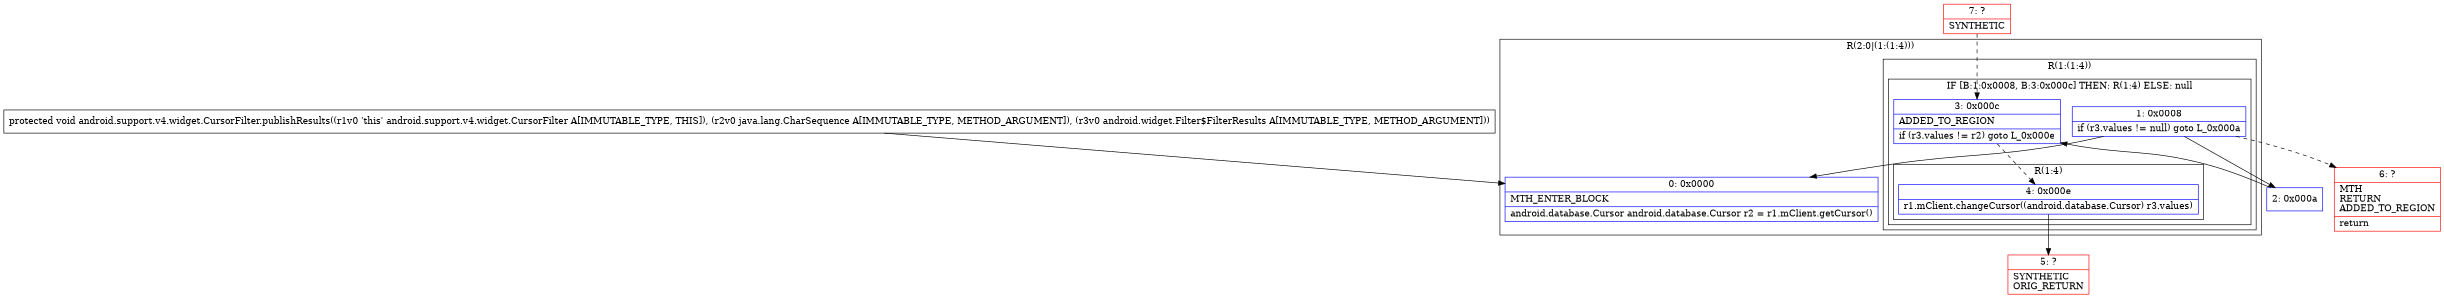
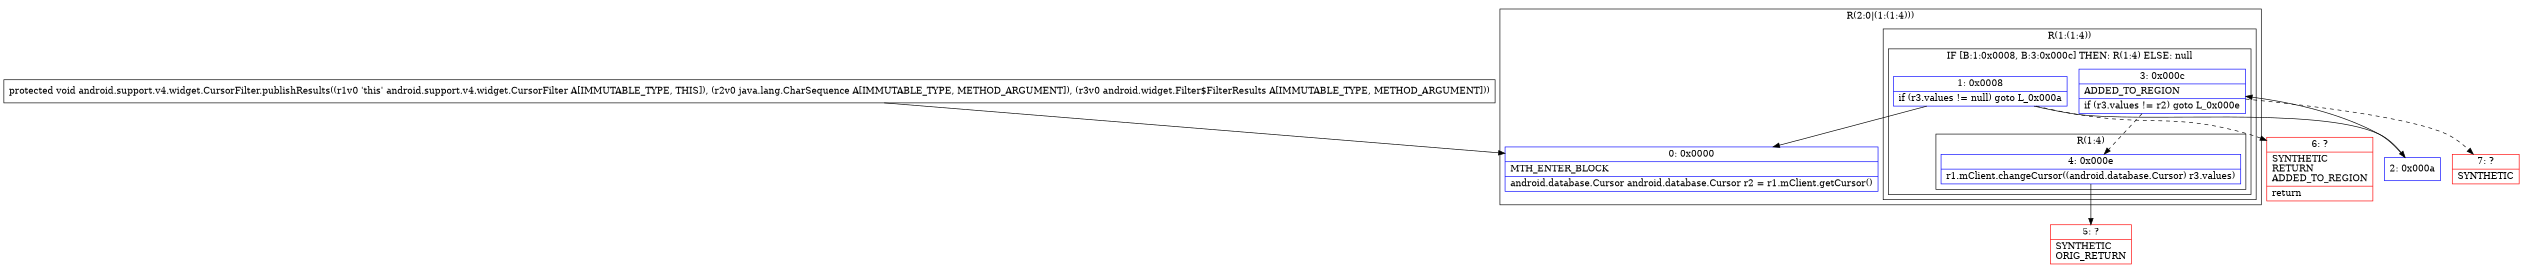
(1977, 63) -> (2361, 113)
(2351, 189) -> (2300, 159)
